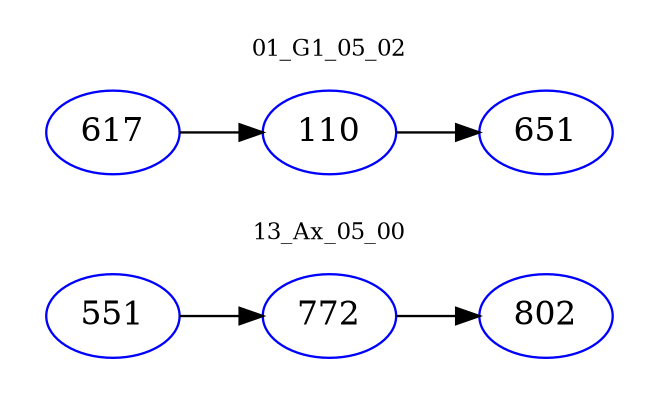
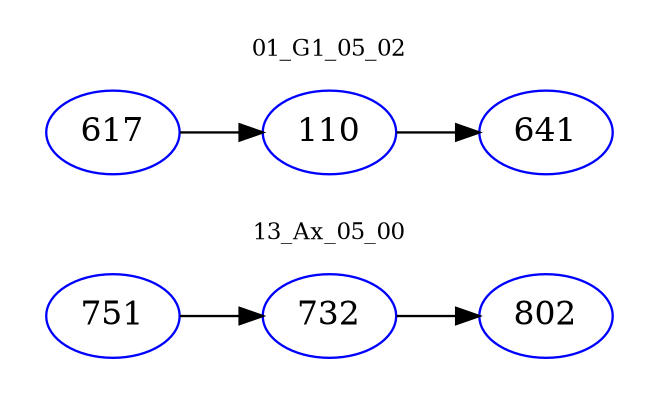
(546, 132) -> (546, 132)
(113, 316) -> (113, 316)
(329, 316) -> (329, 316)
